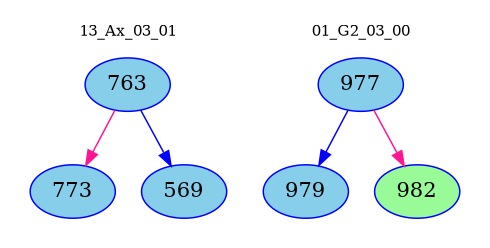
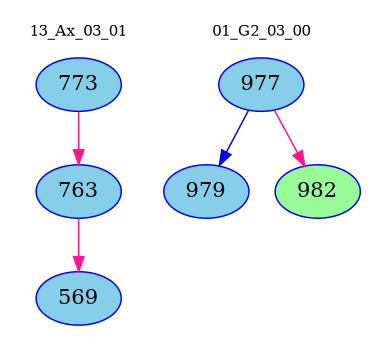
(104, 131) -> (79, 131)
(152, 131) -> (79, 238)
